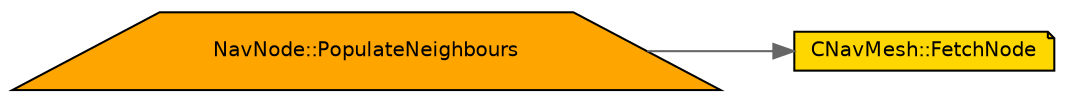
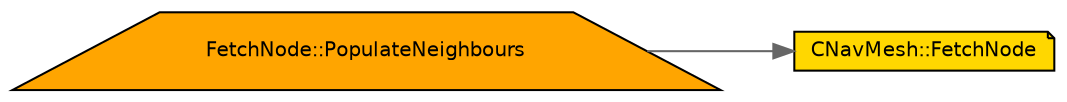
(366, 51) -> (366, 51)
